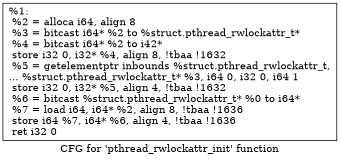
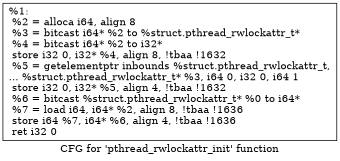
(86, 44) -> (86, 44)
